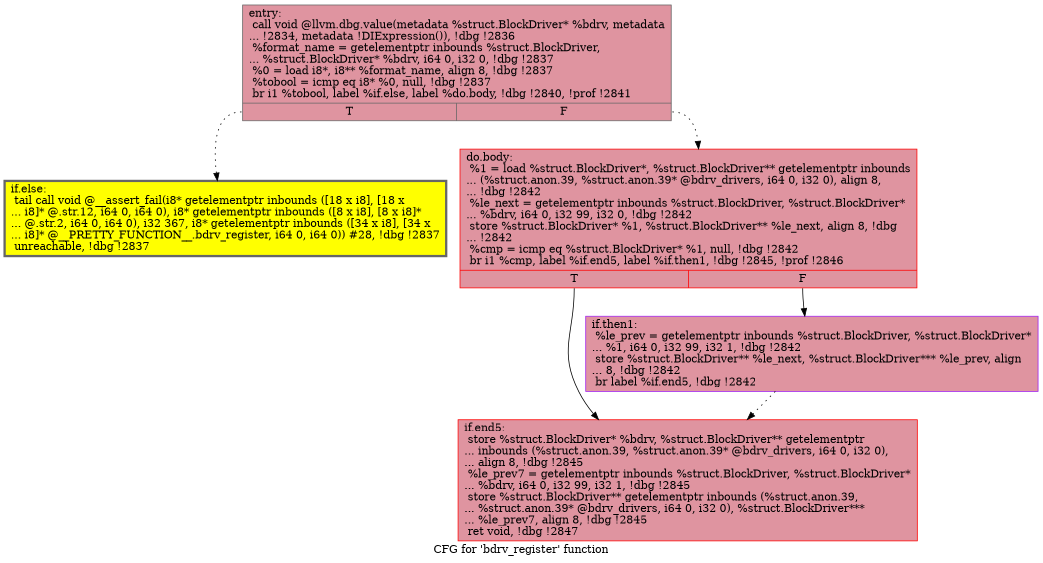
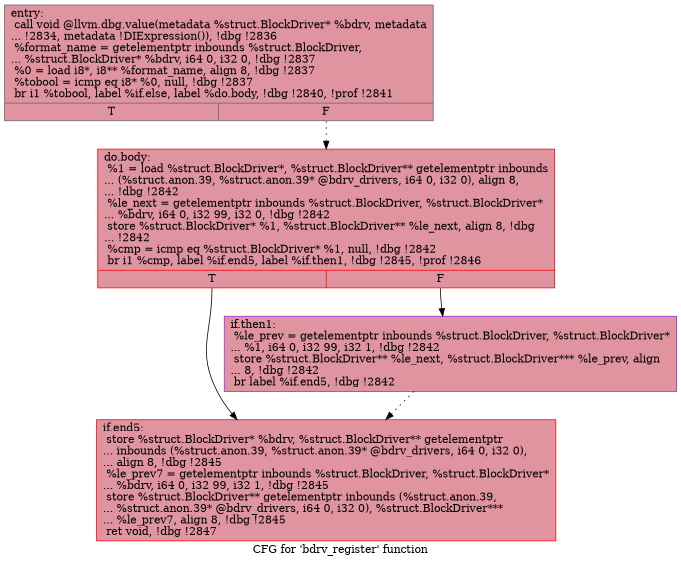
(225, 219) -> none
